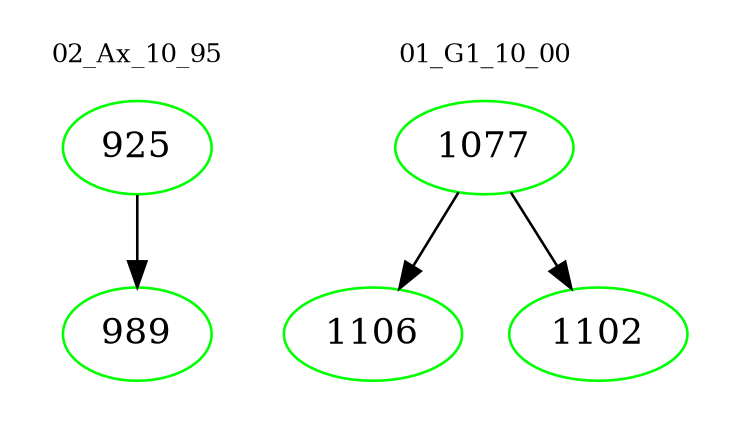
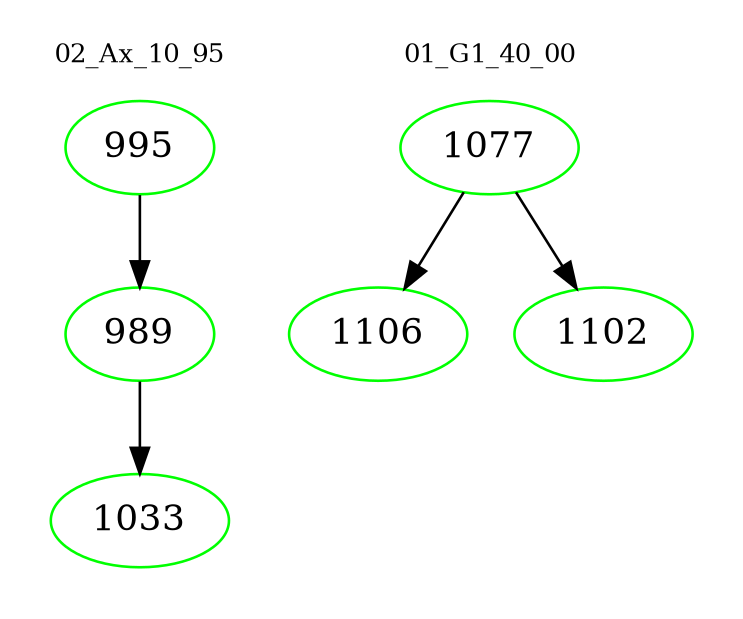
(486, 56) -> (491, 56)
(137, 148) -> (140, 148)
none -> (140, 521)
